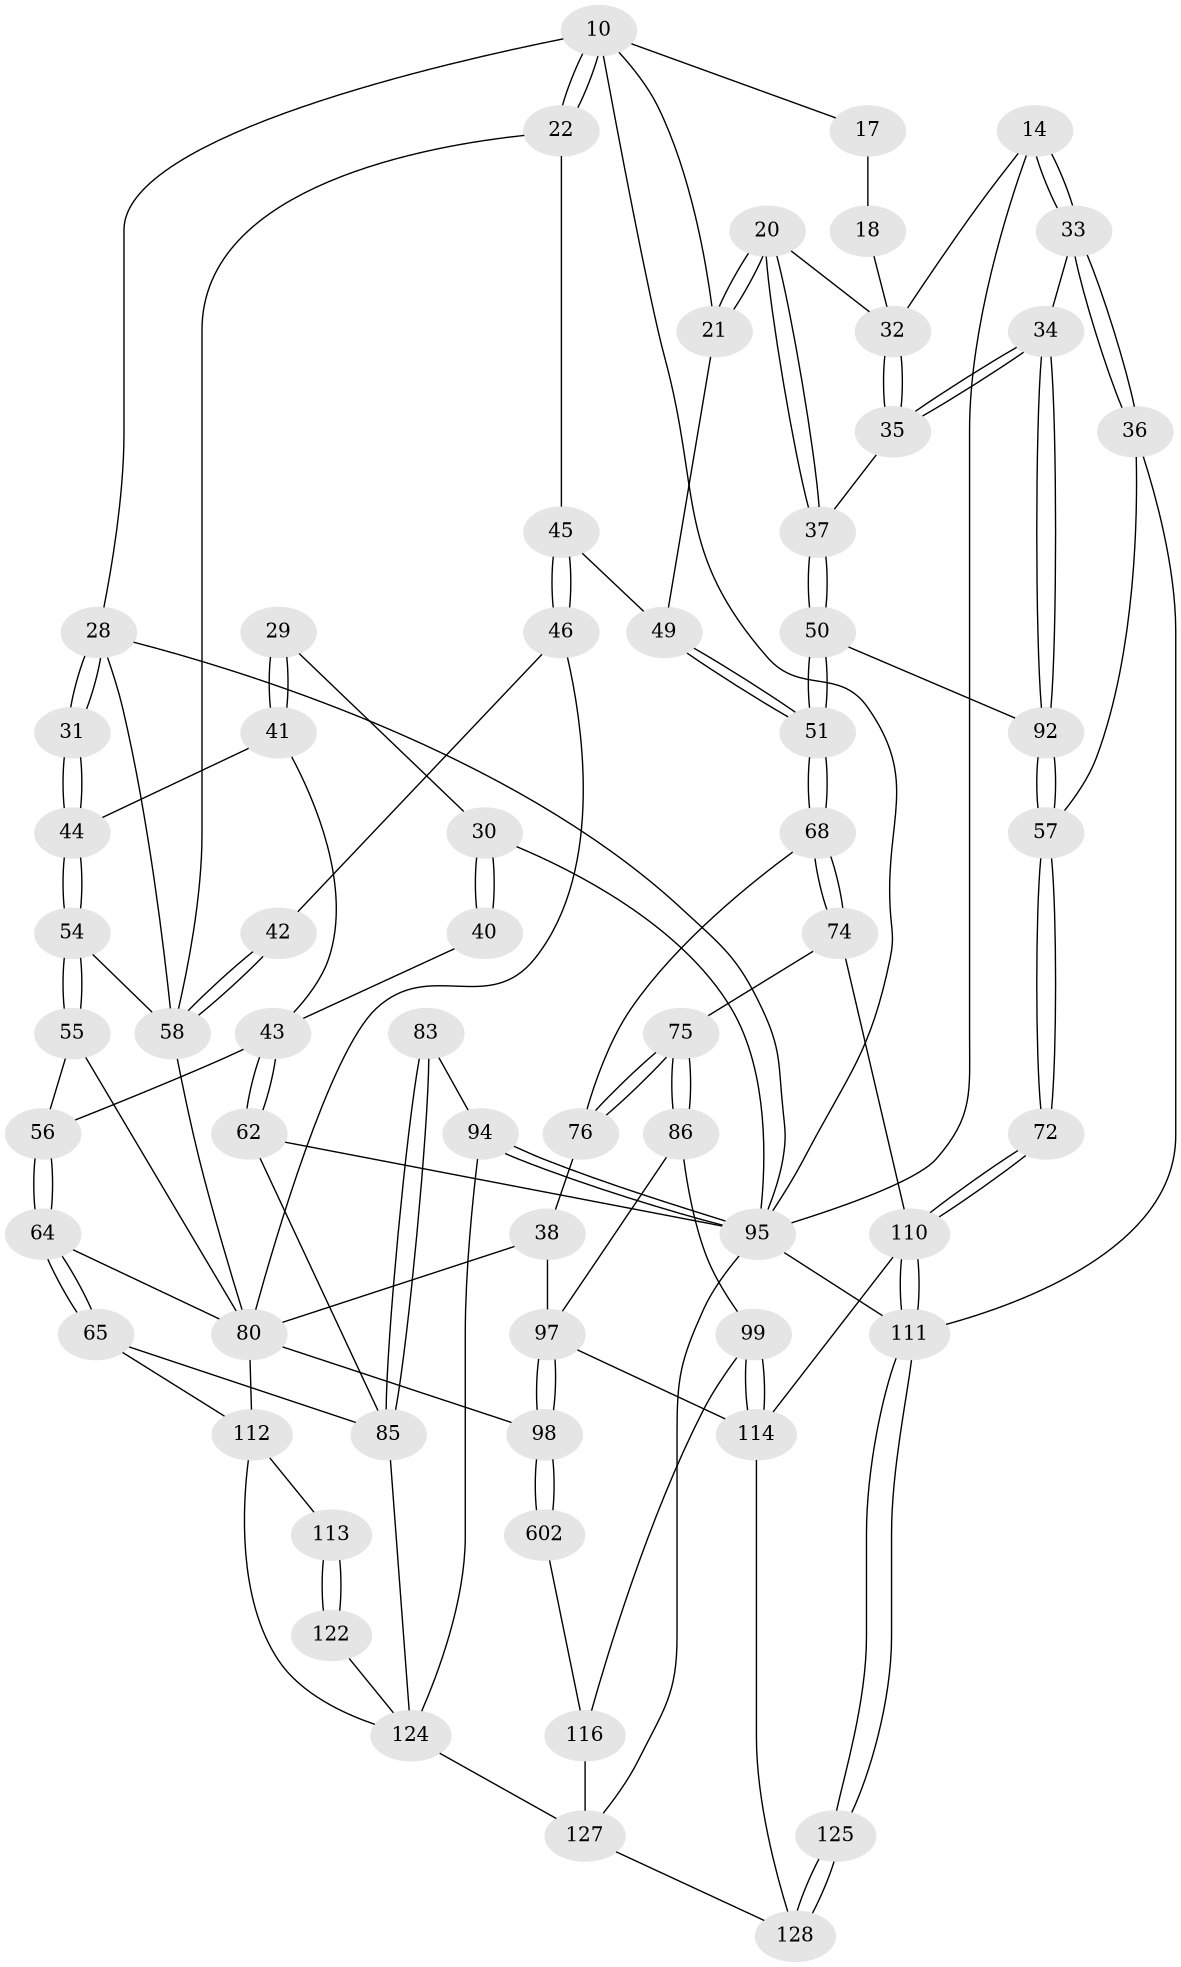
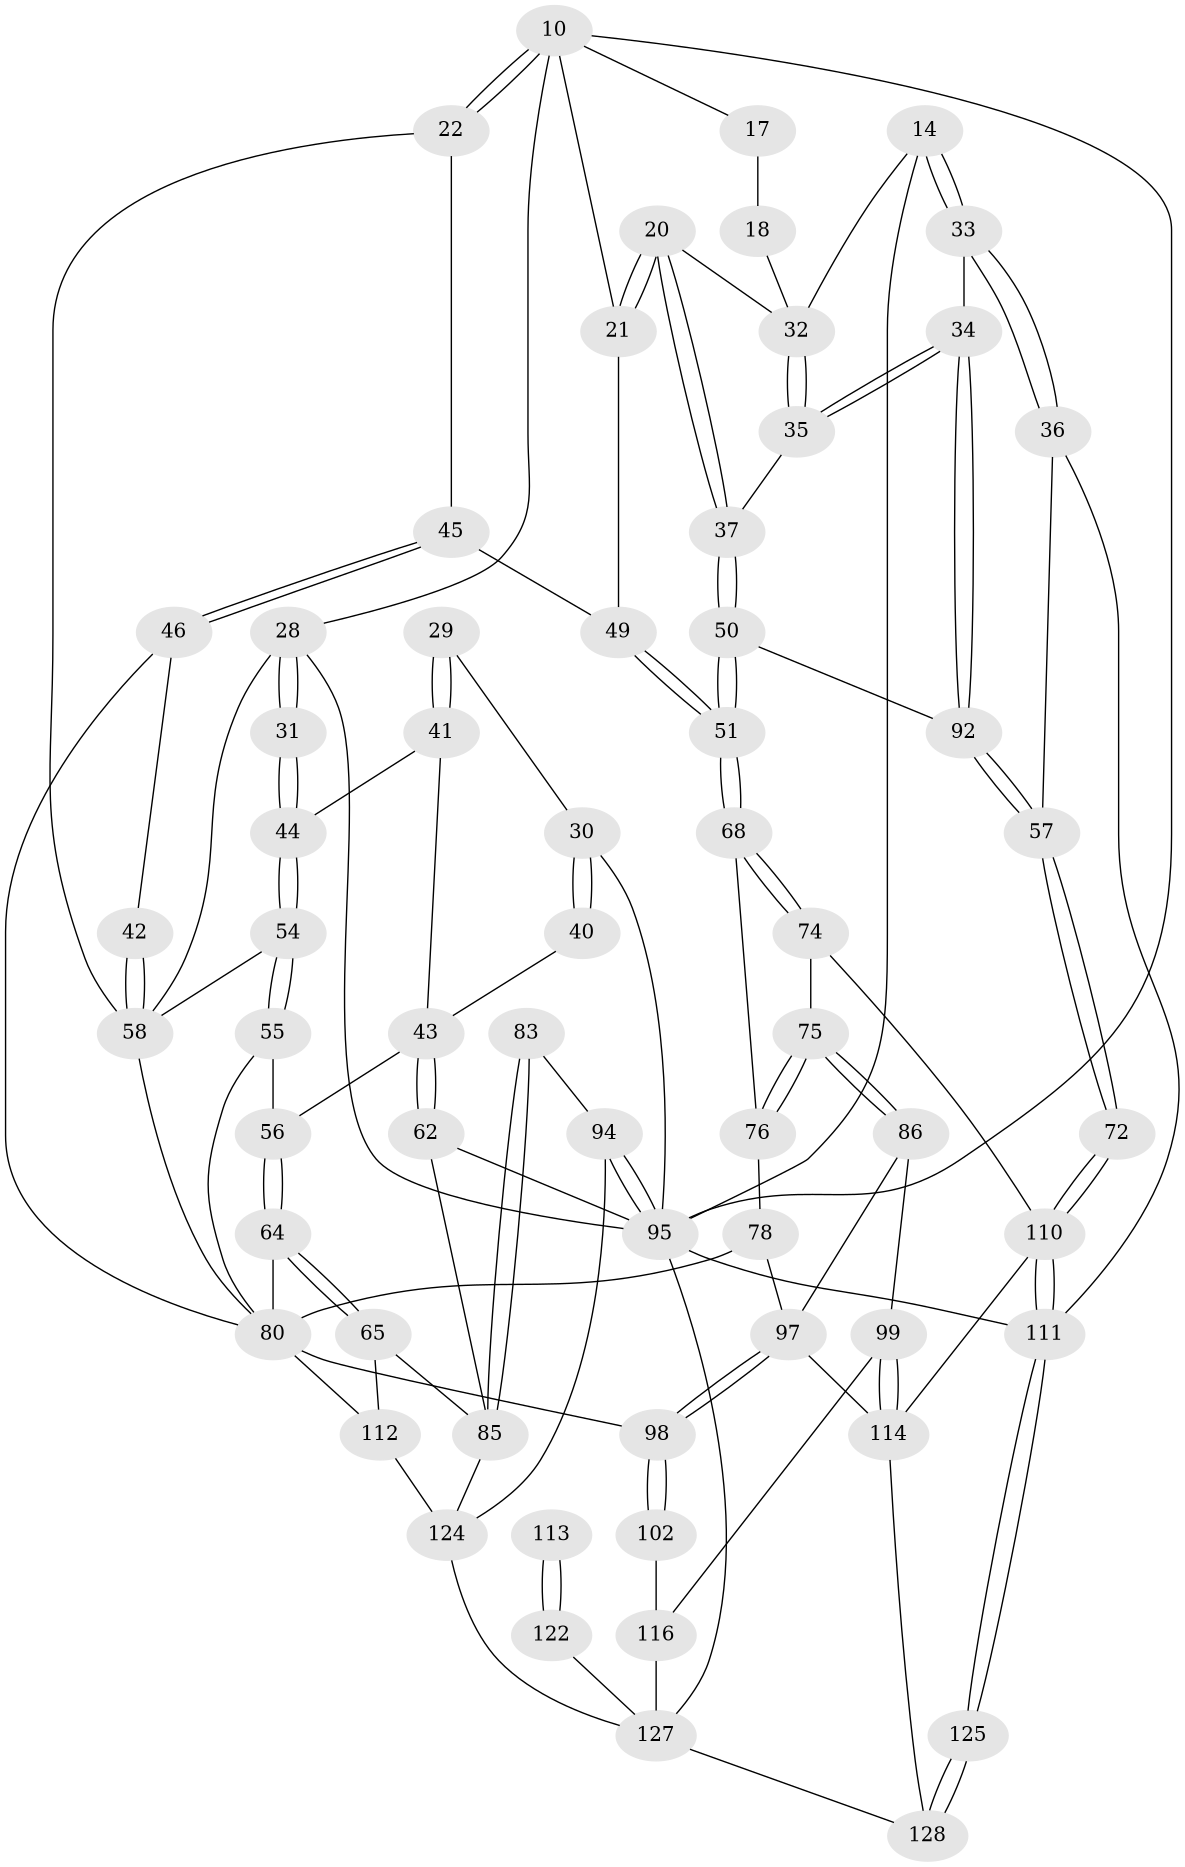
(547, 1234) -> (761, 1234)
(292, 1485) -> none
(545, 1535) -> (656, 1535)
(371, 1686) -> (604, 1686)
